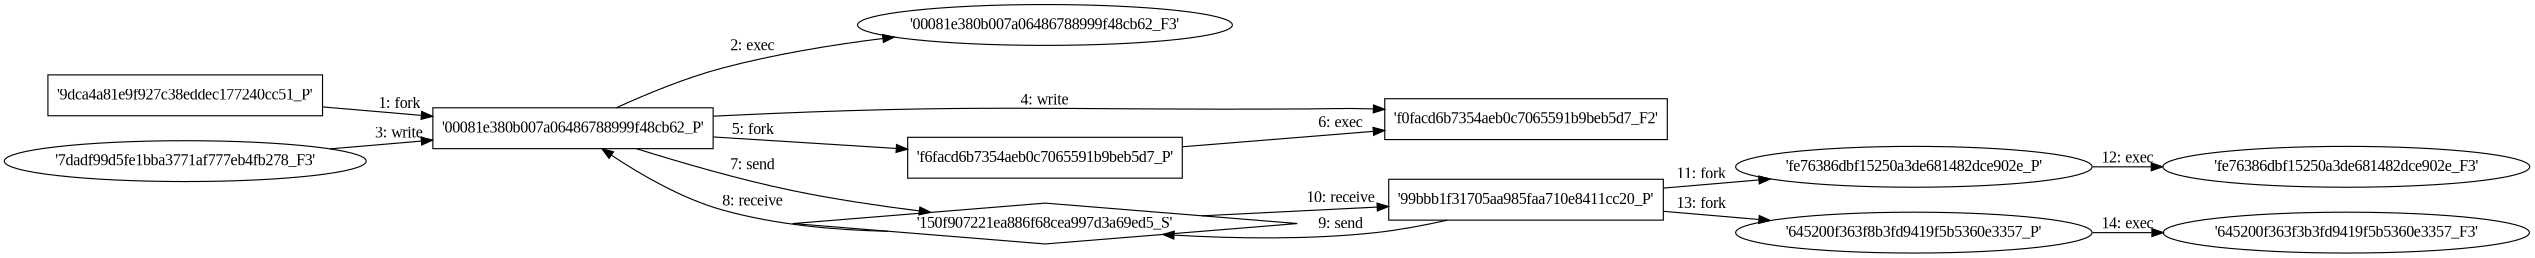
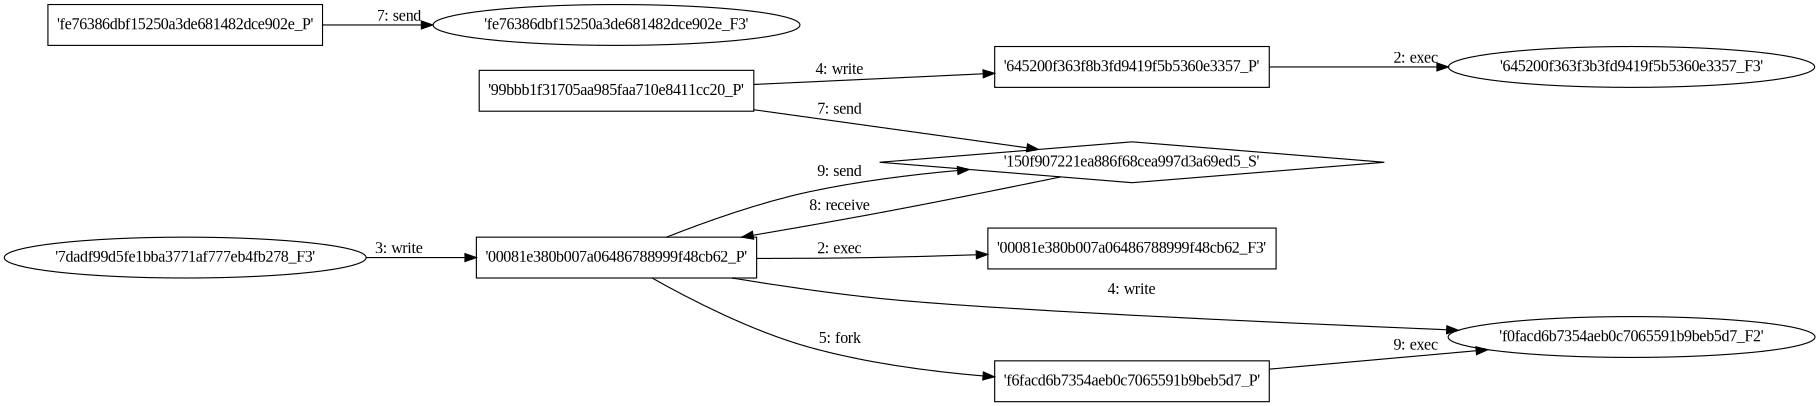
(1045, 25) -> (1132, 249)
(185, 95) -> none
(1526, 119) -> (1632, 337)
(1341, 123) -> (1416, 346)
(2127, 158) -> (399, 16)
(753, 165) -> (840, 172)
(1914, 167) -> (185, 25)
(1711, 184) -> none
(1701, 204) -> (840, 70)
(1290, 211) -> none
(1341, 224) -> (840, 110)
(2127, 224) -> (1416, 58)
(1914, 233) -> (1132, 67)
